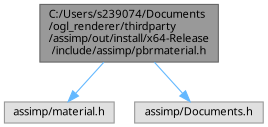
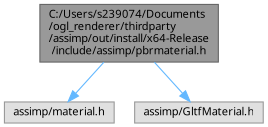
(199, 112) -> (199, 112)
